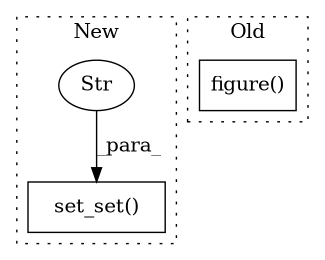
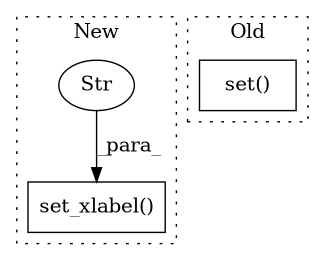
(248, 85) -> (248, 85)
(97, 207) -> (97, 207)
